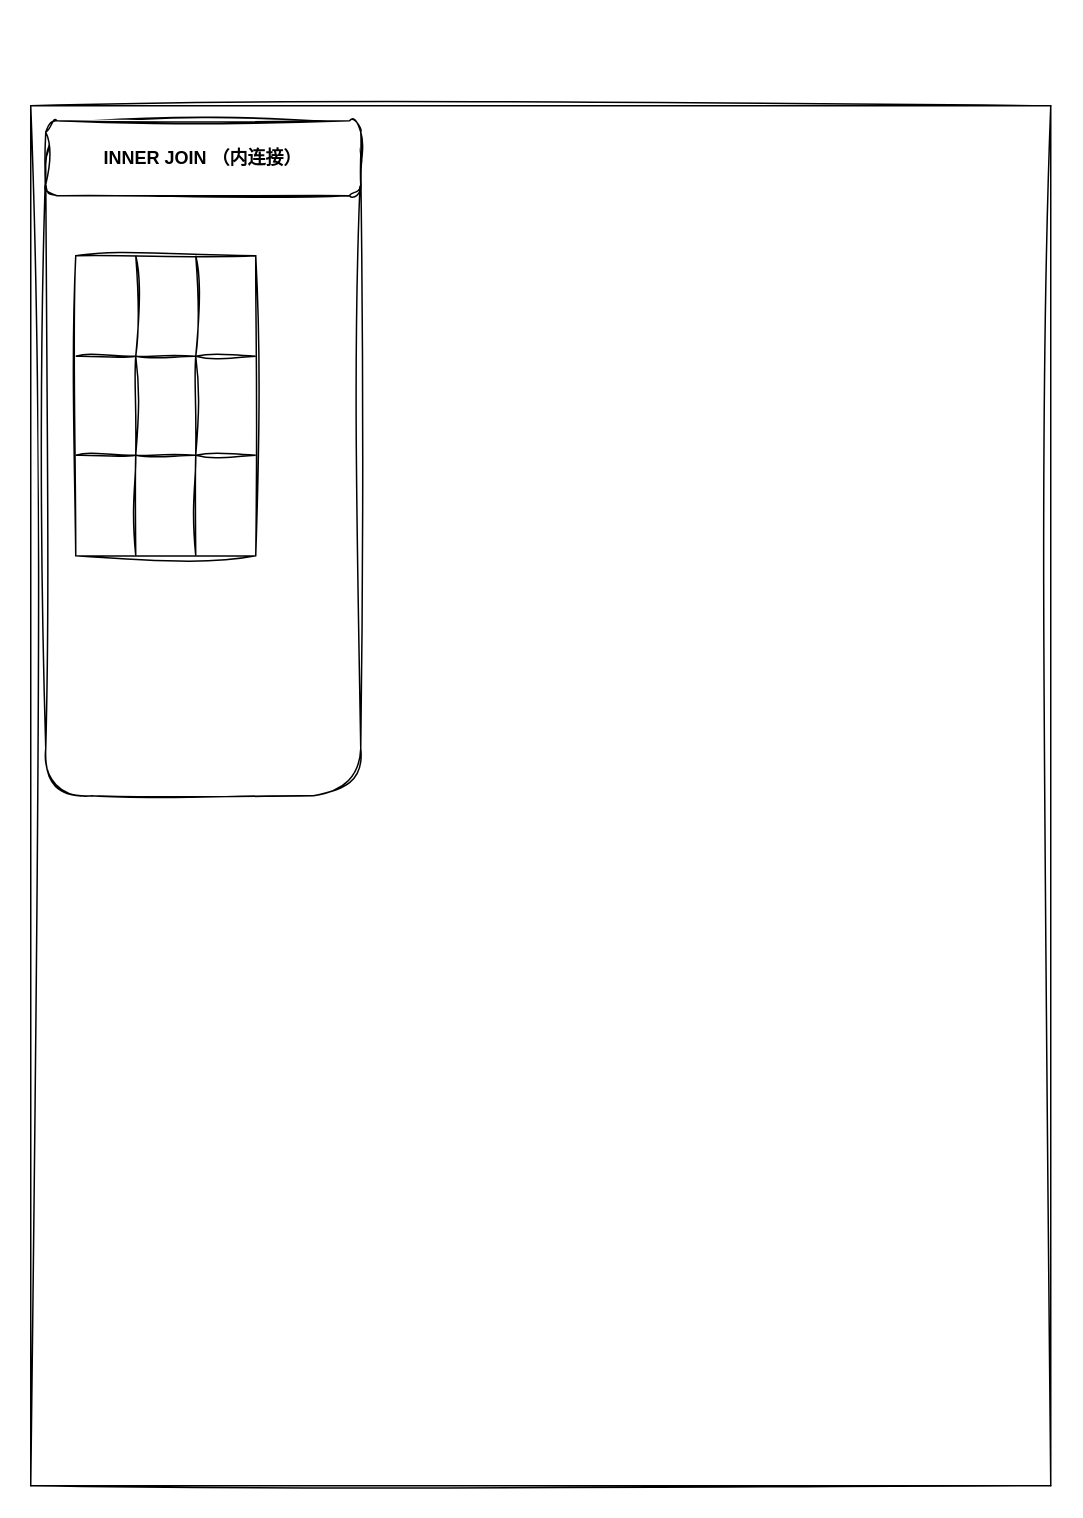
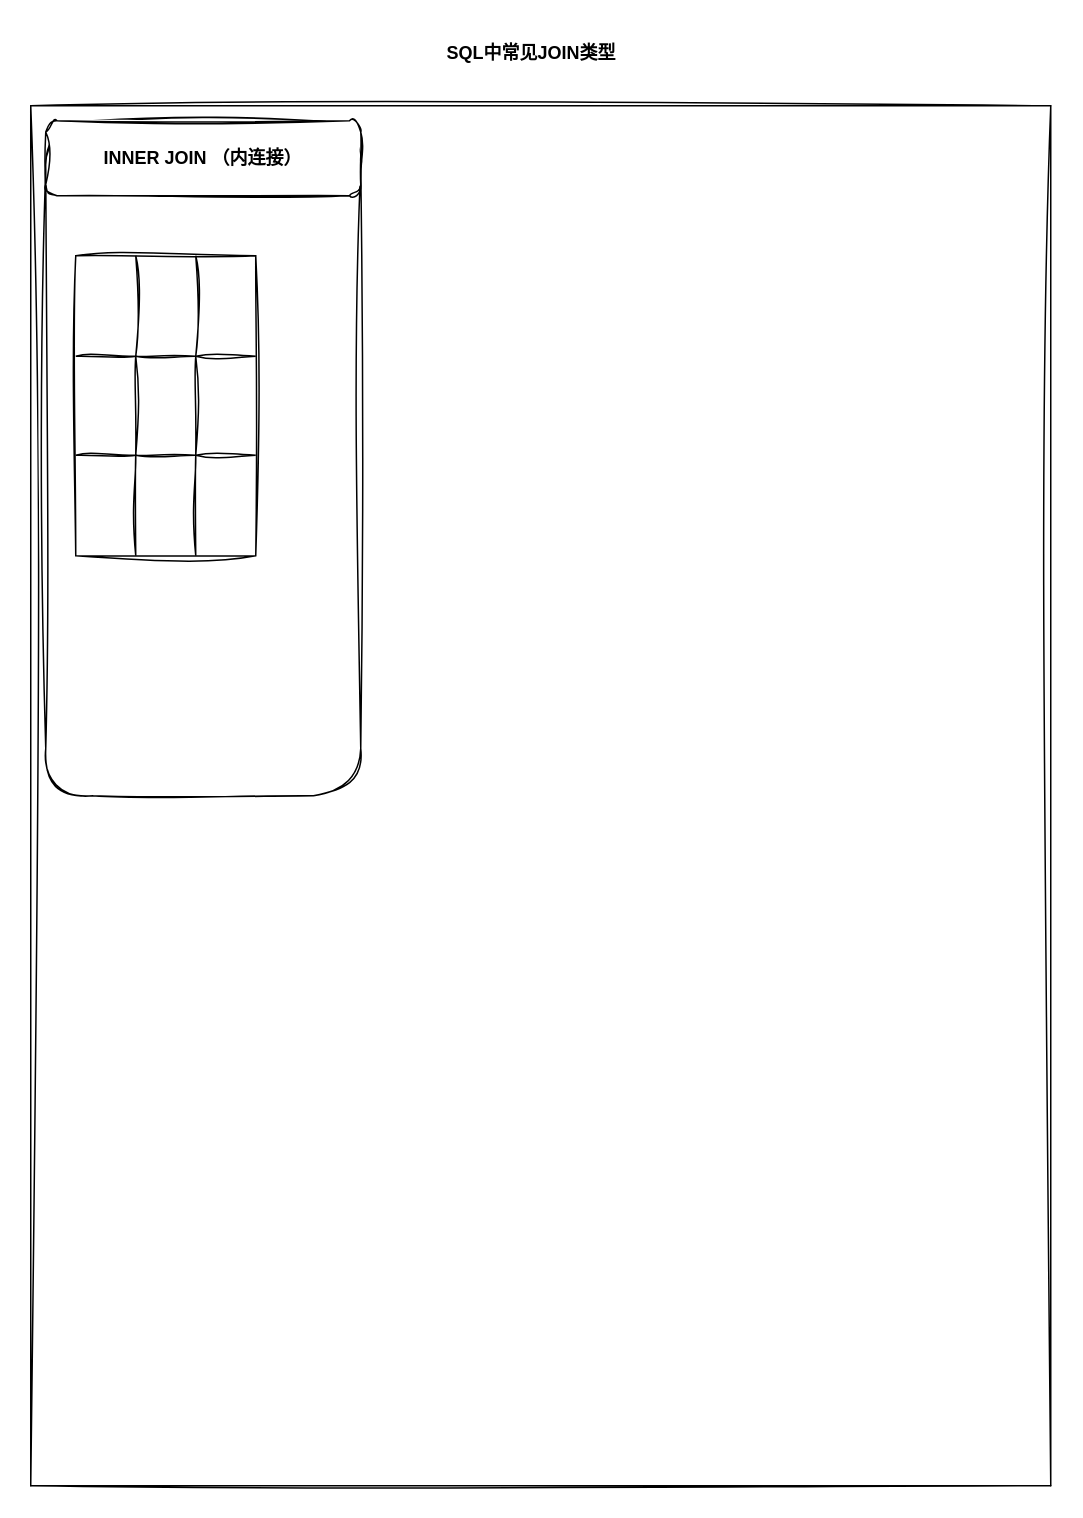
none -> (532, 53)
